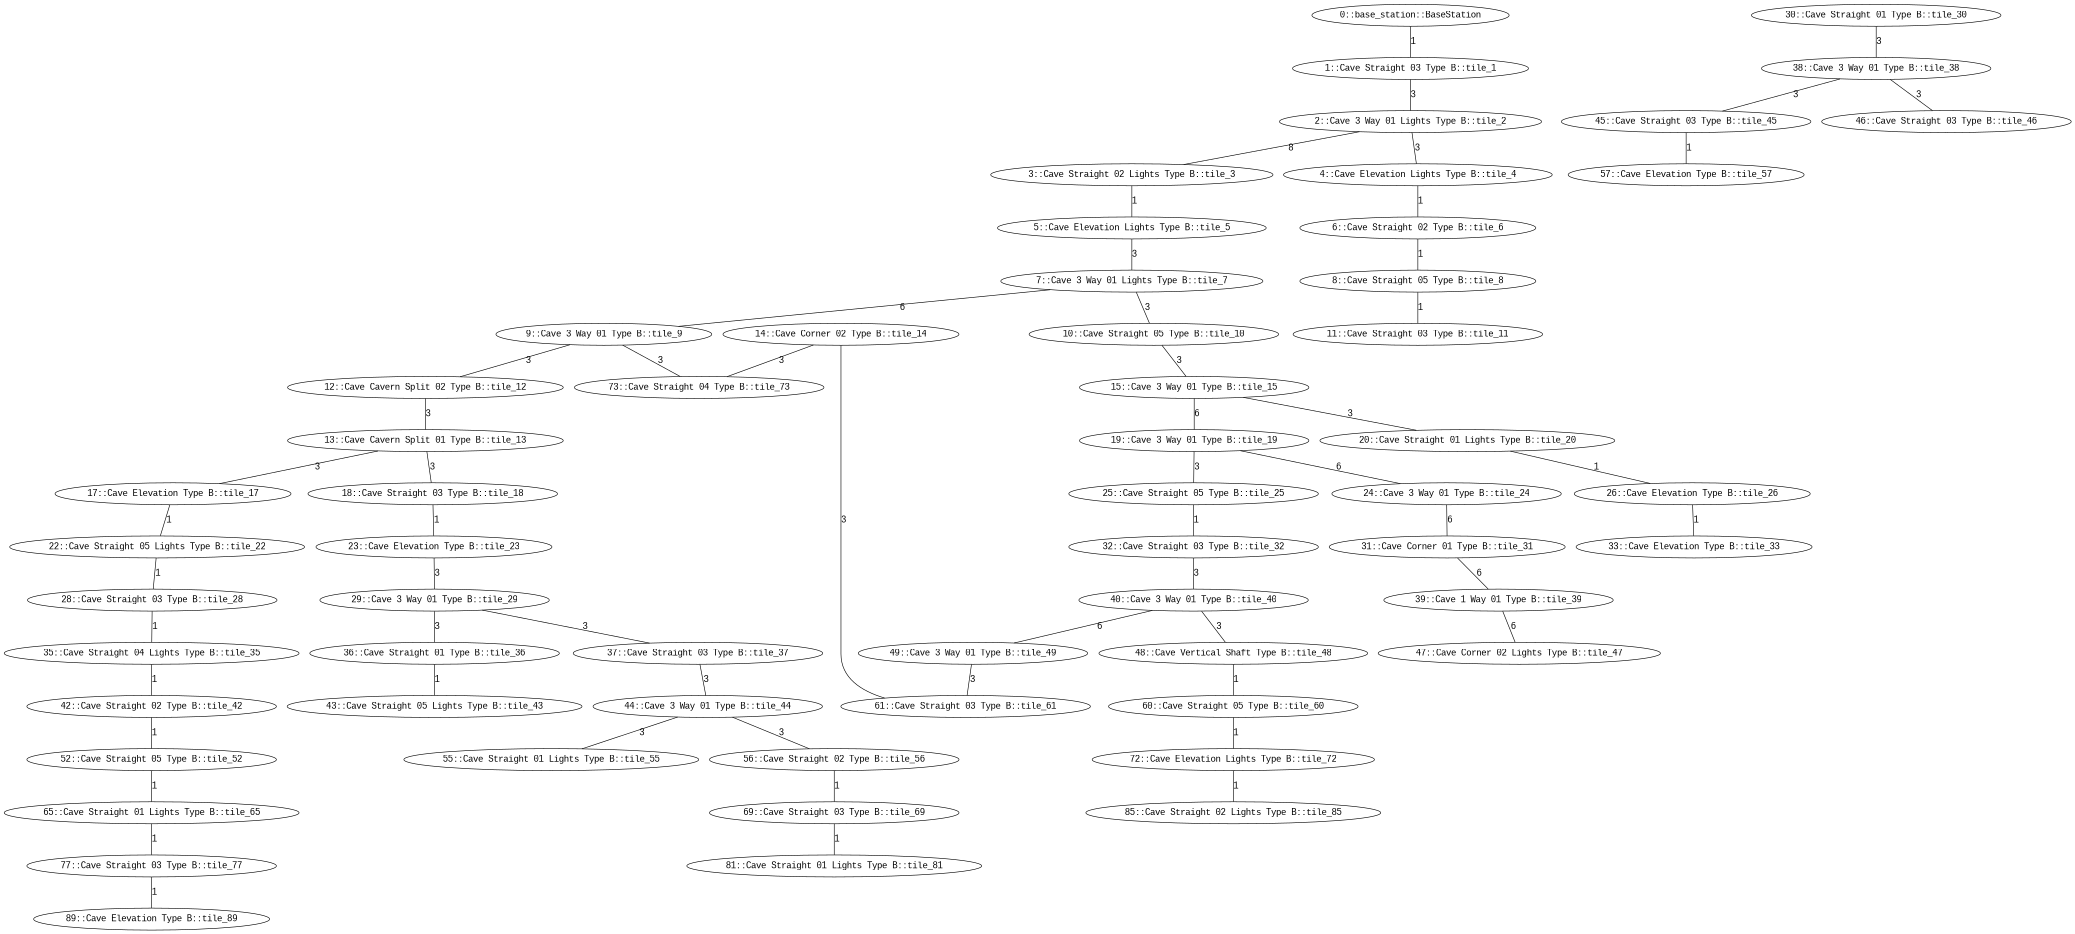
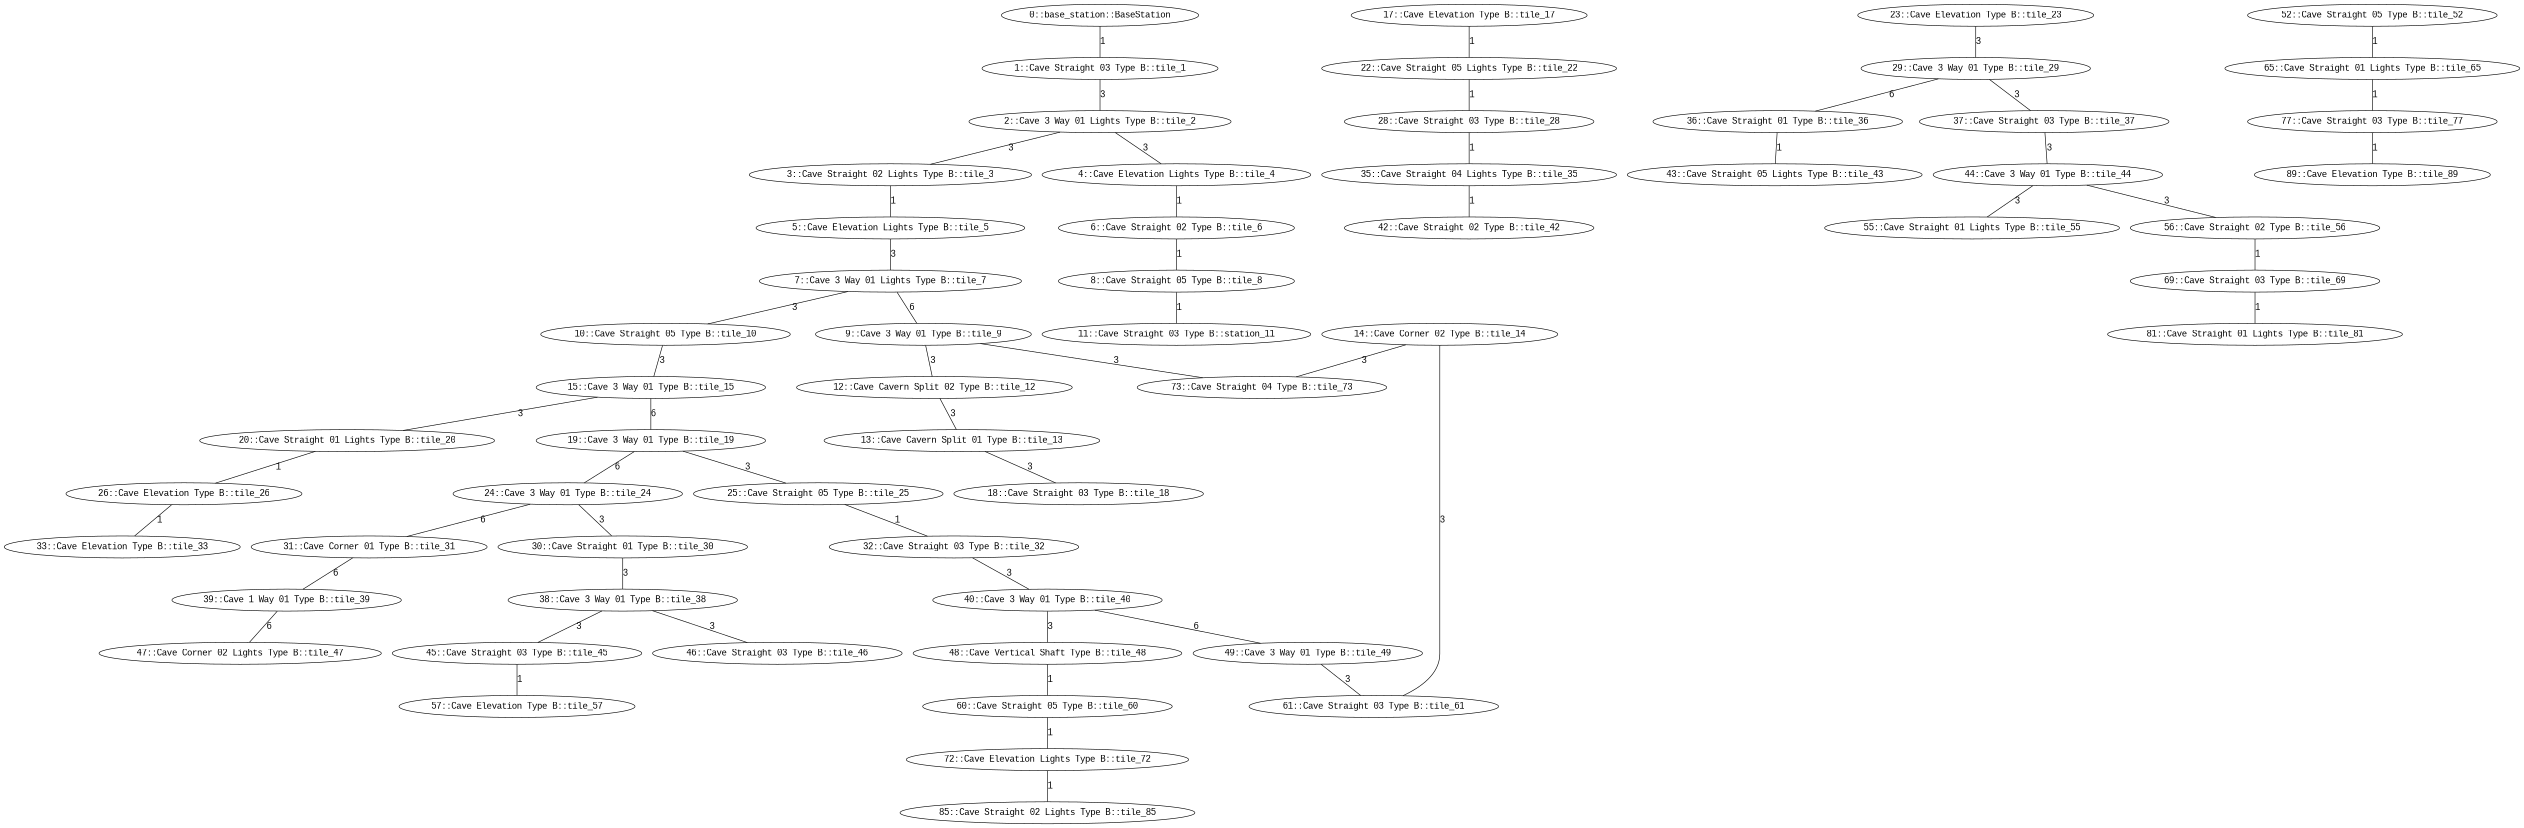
(1291, 148) -> (1011, 148)
(1418, 334) -> (1176, 334)
(299, 467) -> none
(433, 520) -> none
none -> (595, 520)
(437, 627) -> (1892, 95)
(152, 733) -> none
